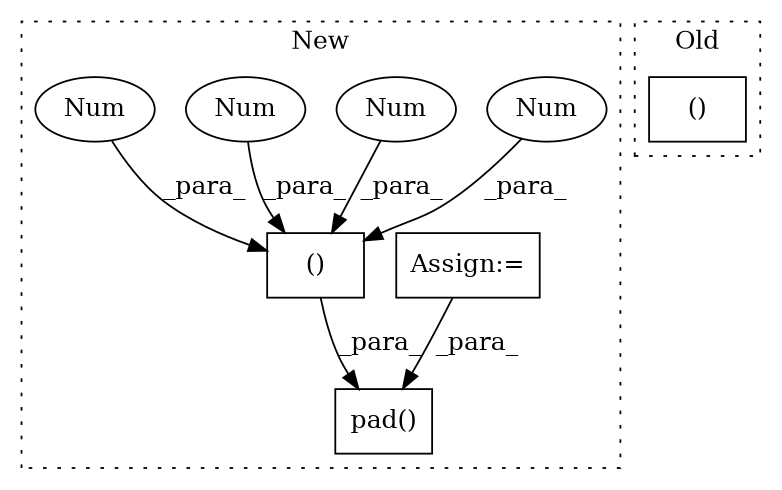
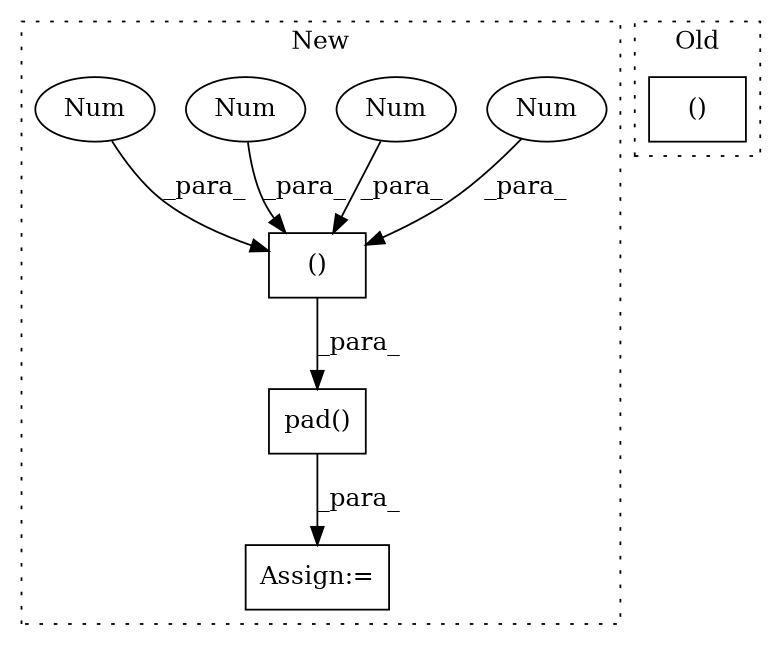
(433, 336) -> (317, 490)
